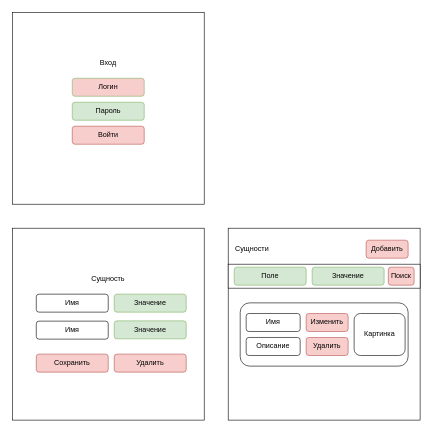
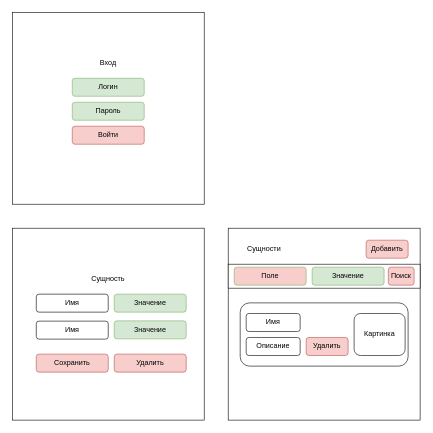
(108, 87) -> (108, 87)
(252, 249) -> (264, 249)
(270, 276) -> (270, 276)
(327, 323) -> none
